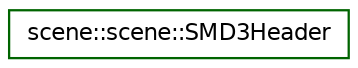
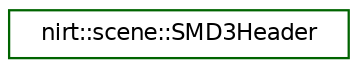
(179, 34) -> (179, 34)
